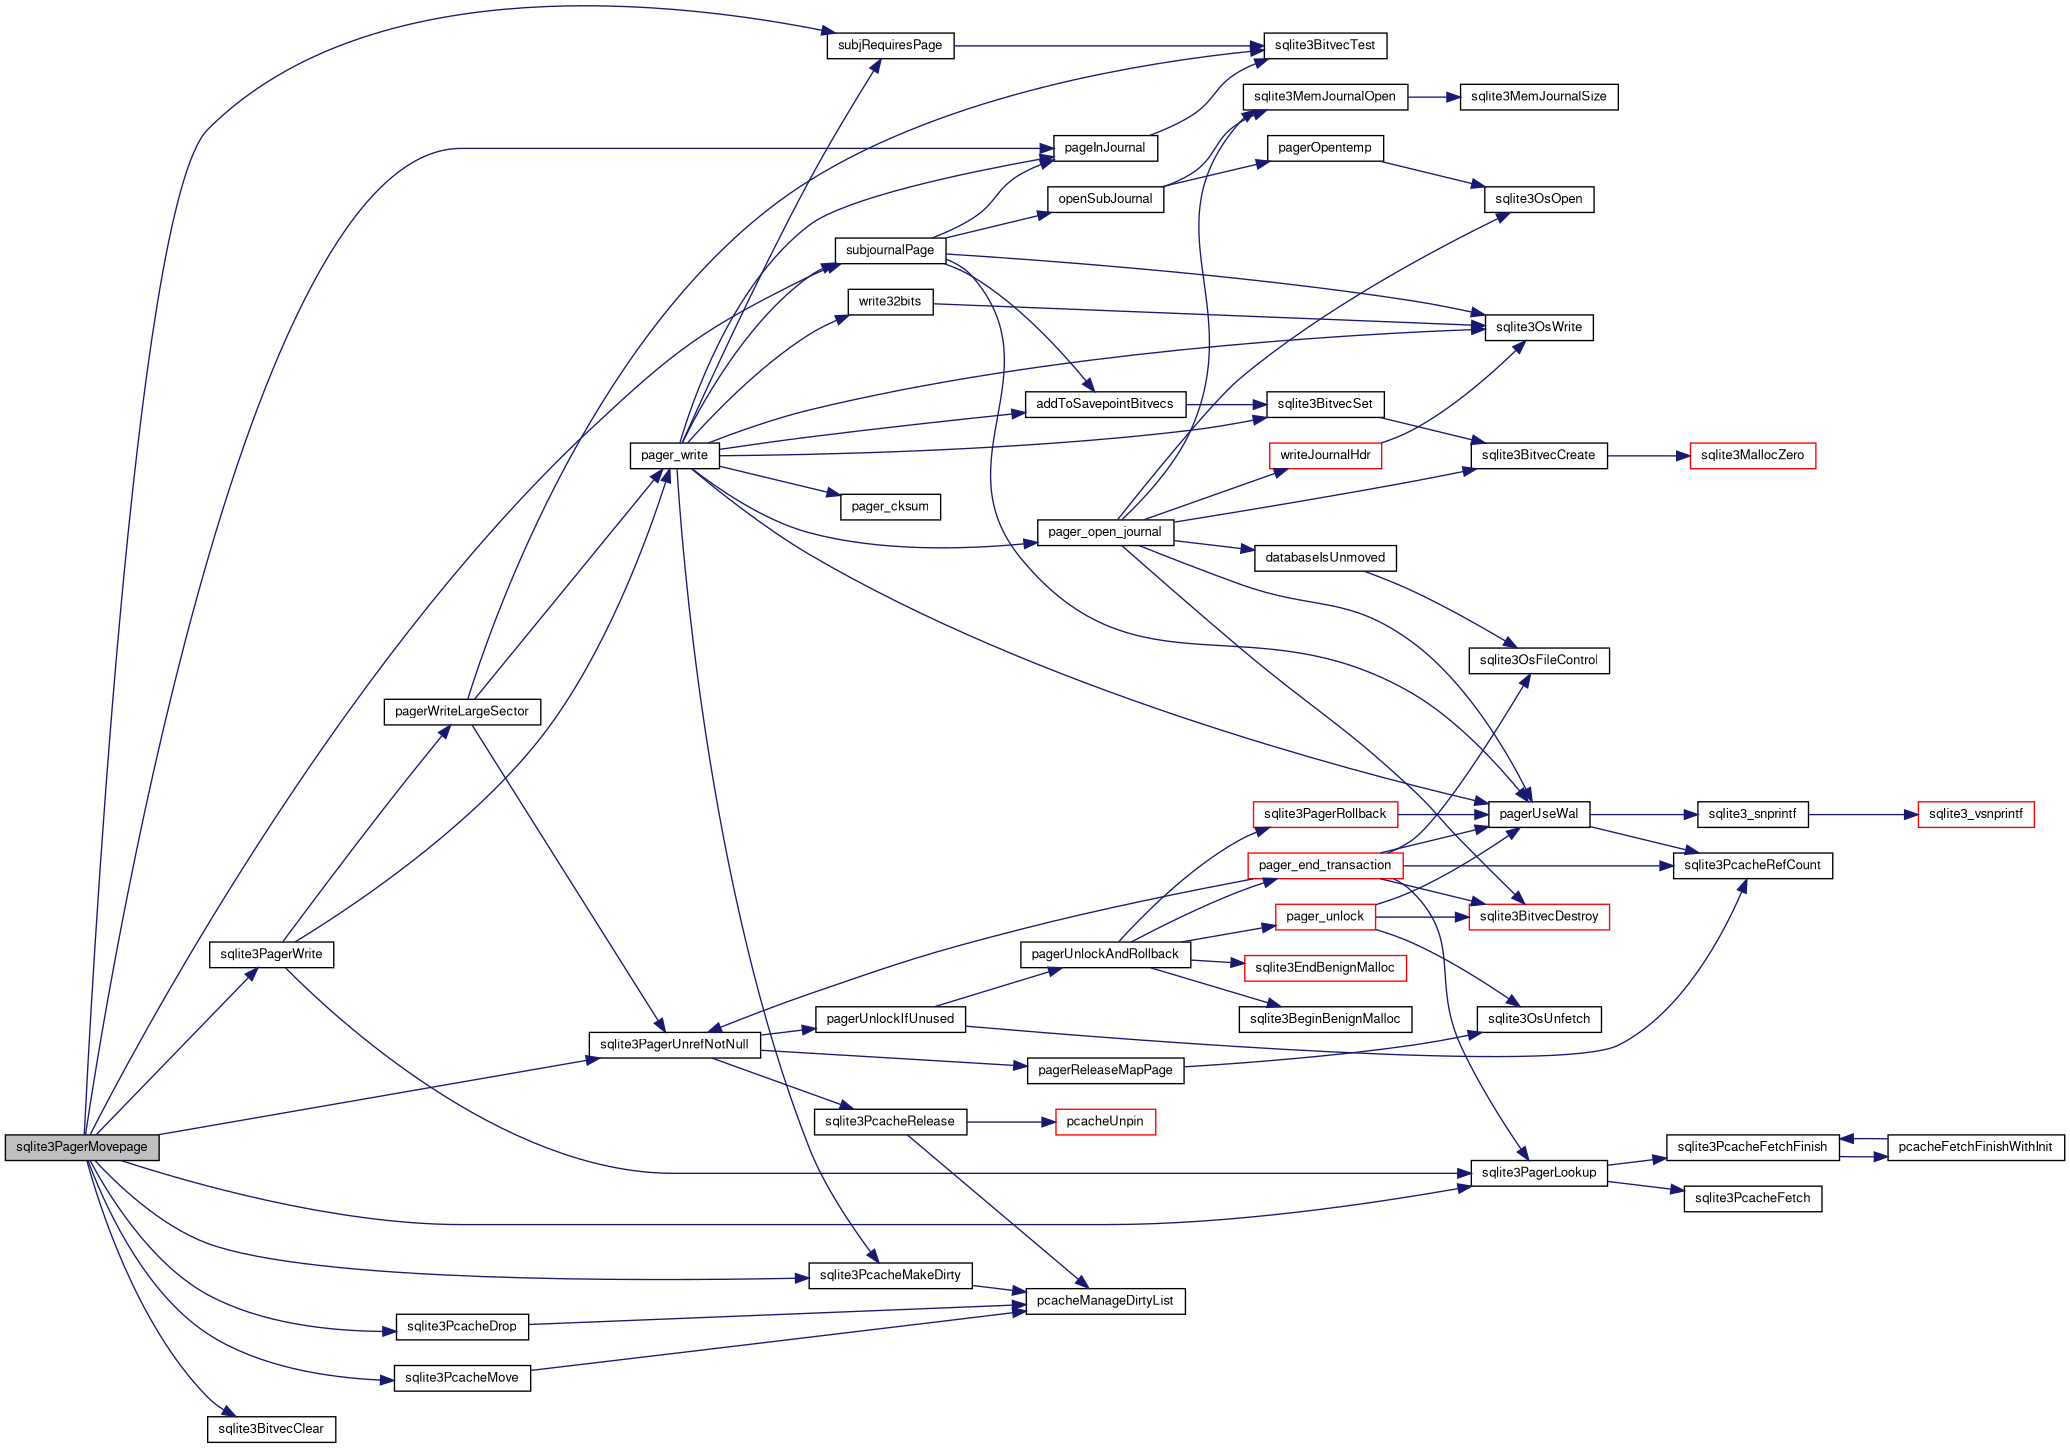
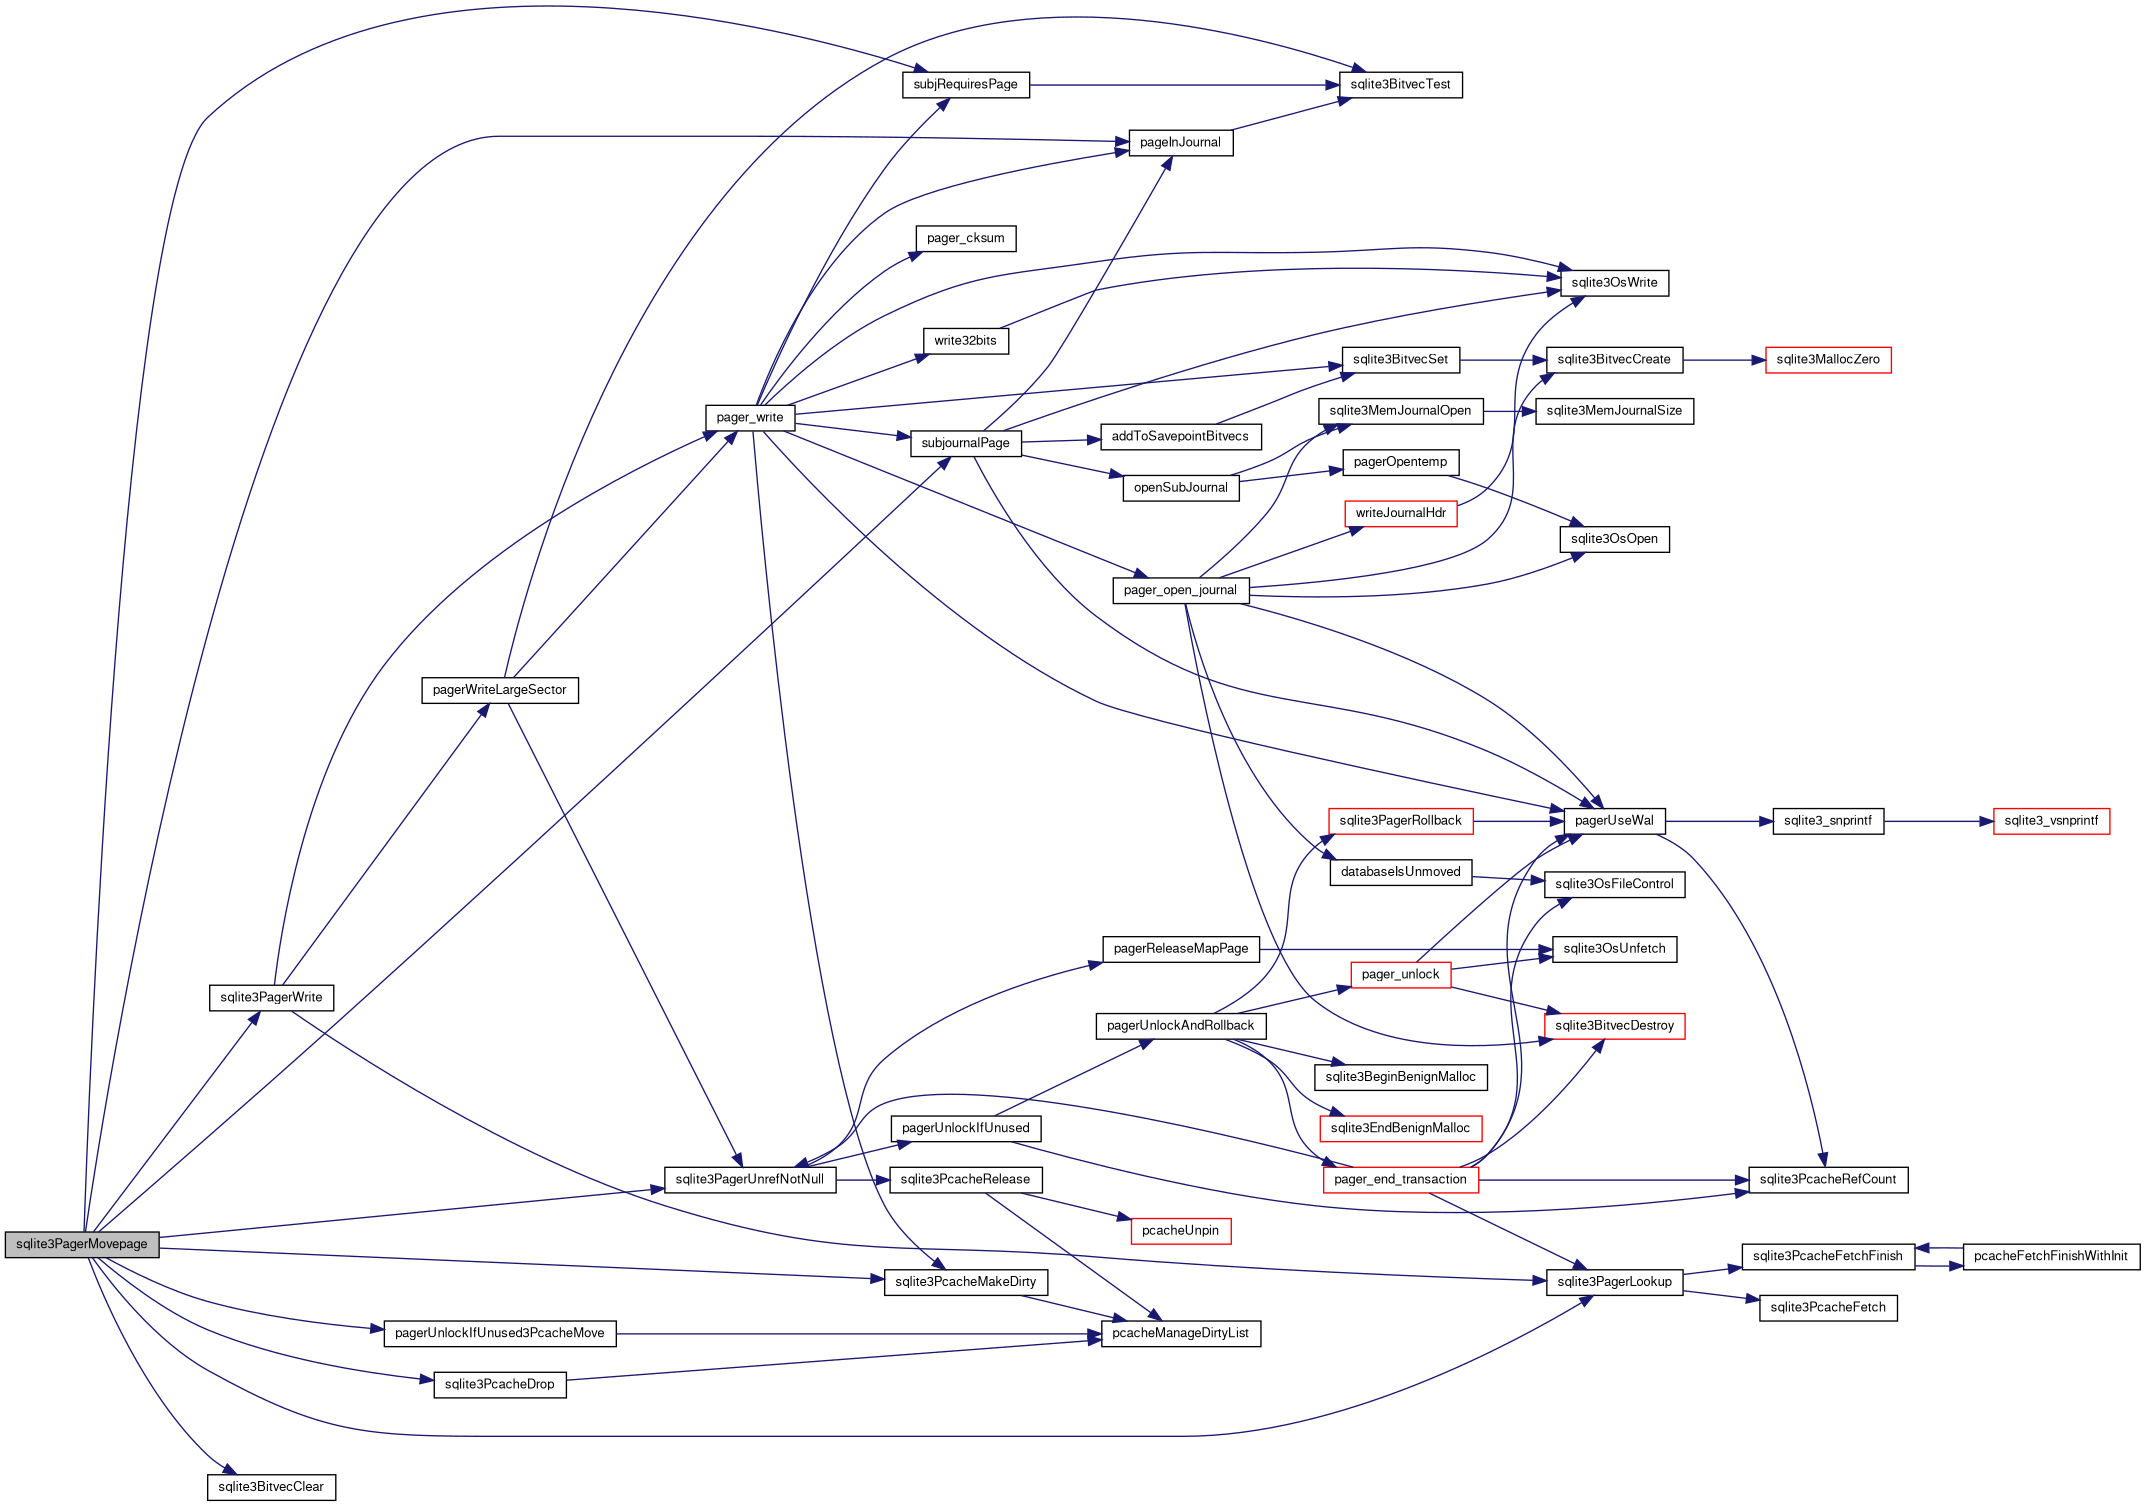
(866, 430) -> none
(463, 1378) -> (500, 1334)
